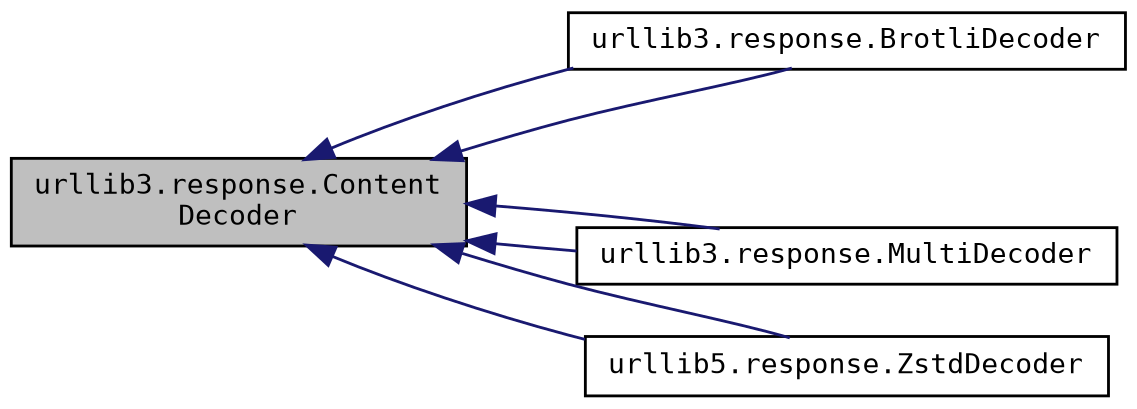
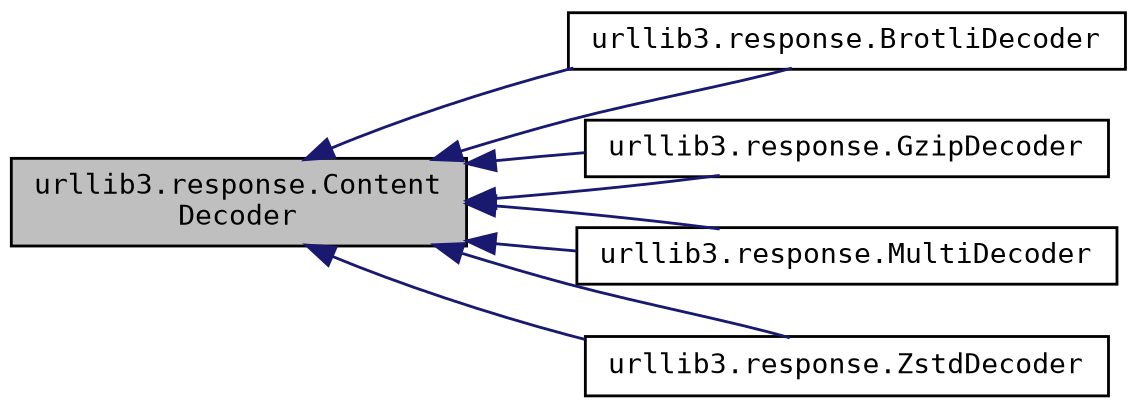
none -> (847, 148)
(847, 366) -> (847, 366)
